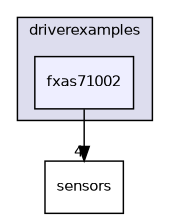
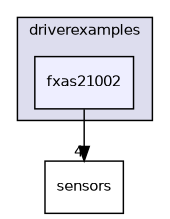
(84, 83) -> (84, 83)
